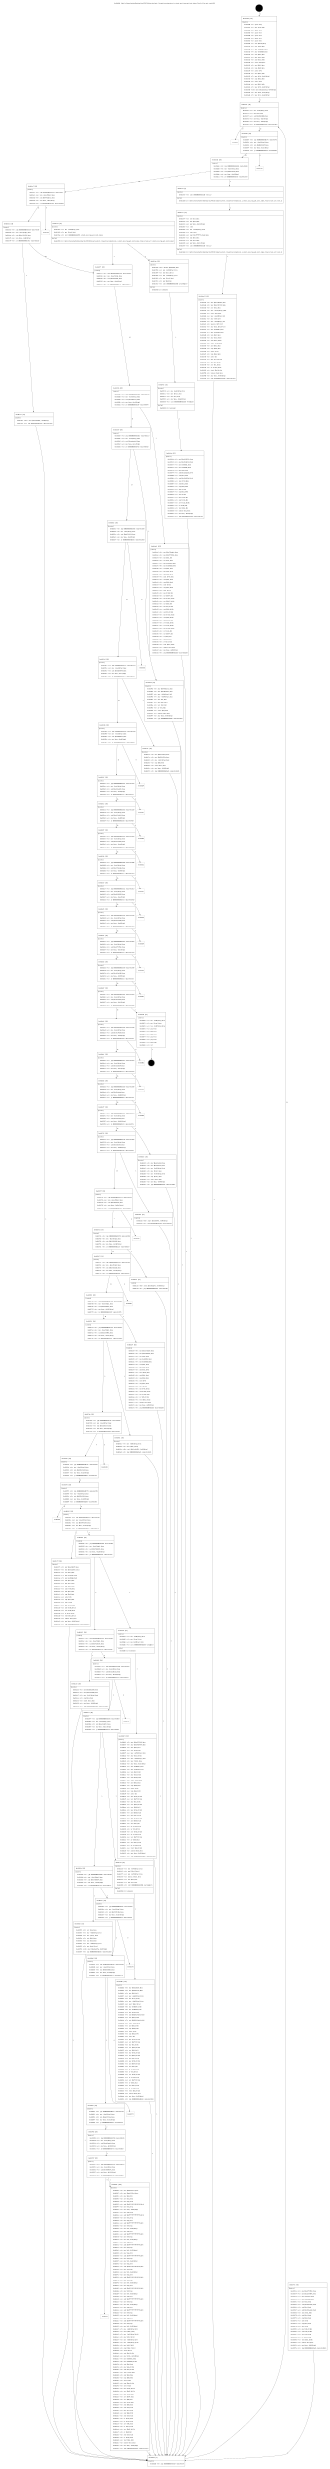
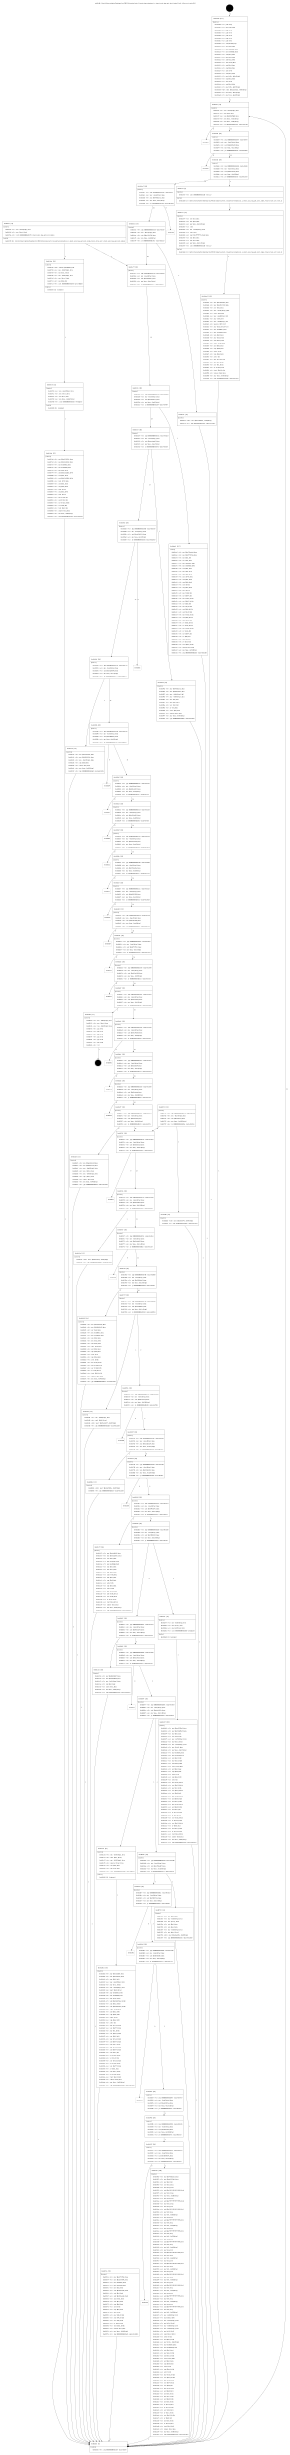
(116, 1128) -> (134, 1128)
none -> (105, 1486)
